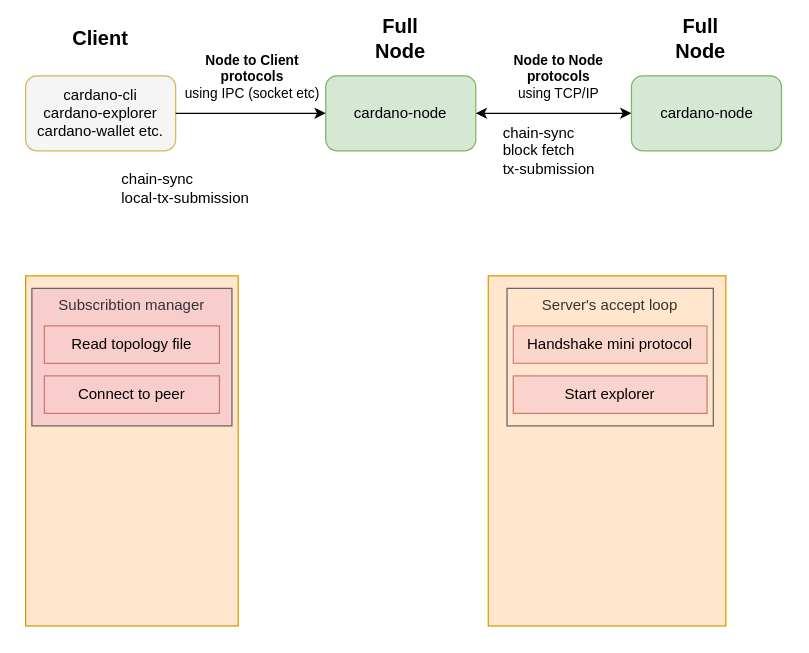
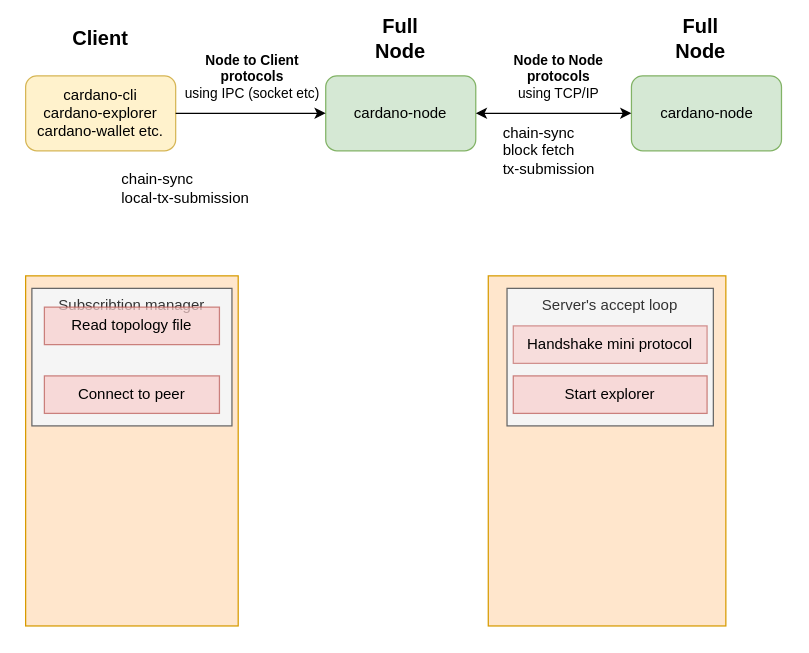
(101, 113) -> (101, 113)
(132, 306) -> (132, 306)
(610, 306) -> (610, 306)
(132, 344) -> (132, 326)
